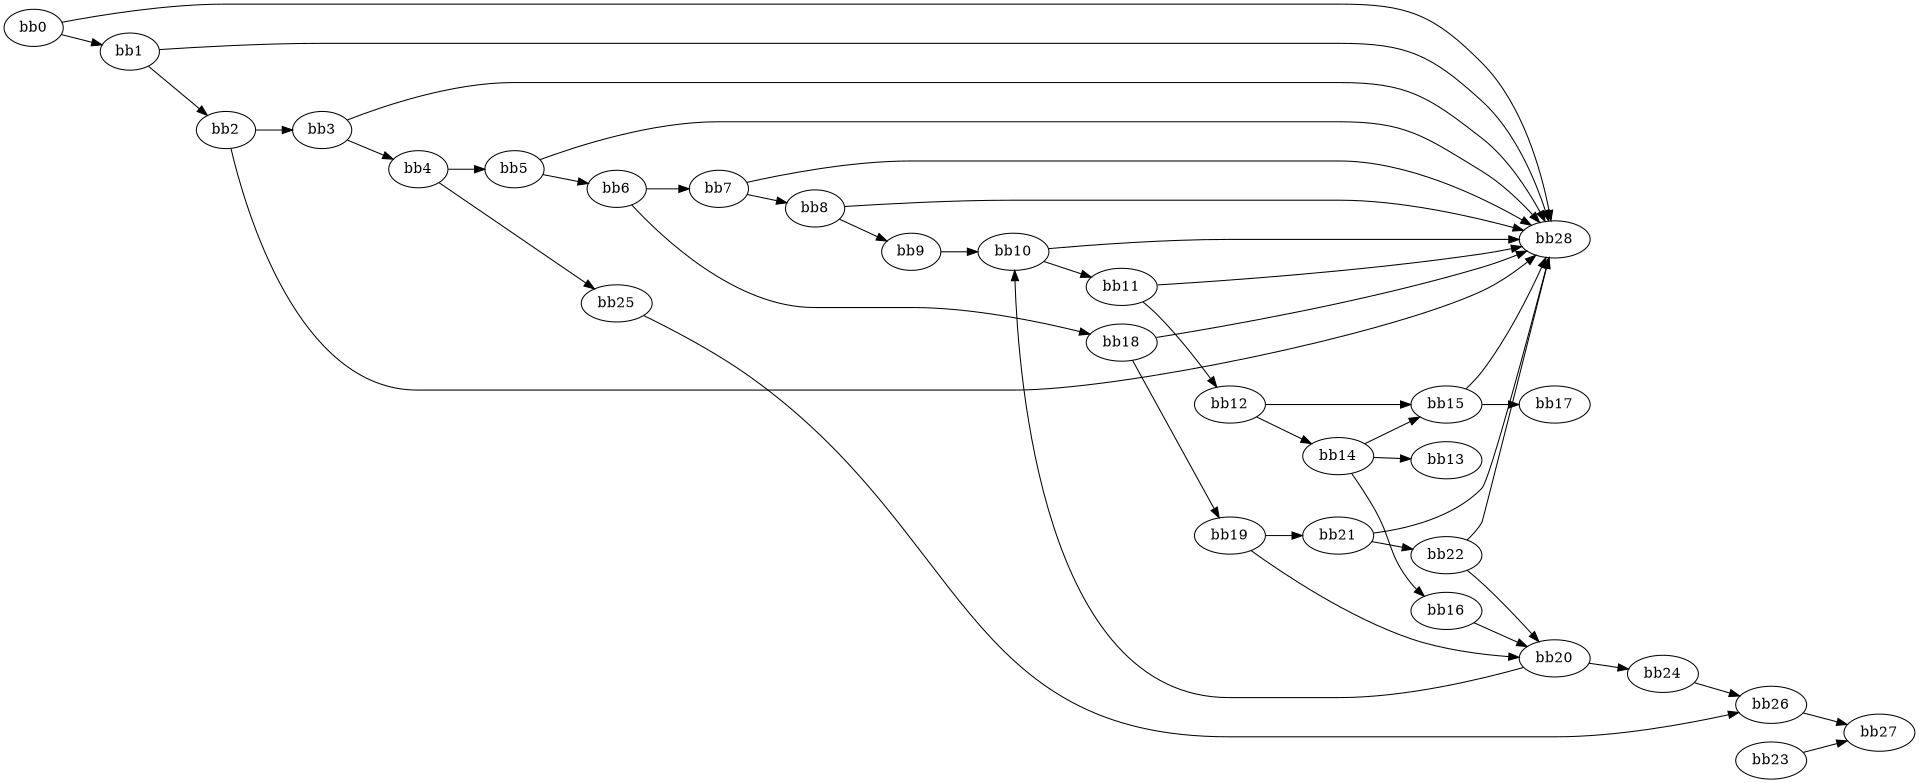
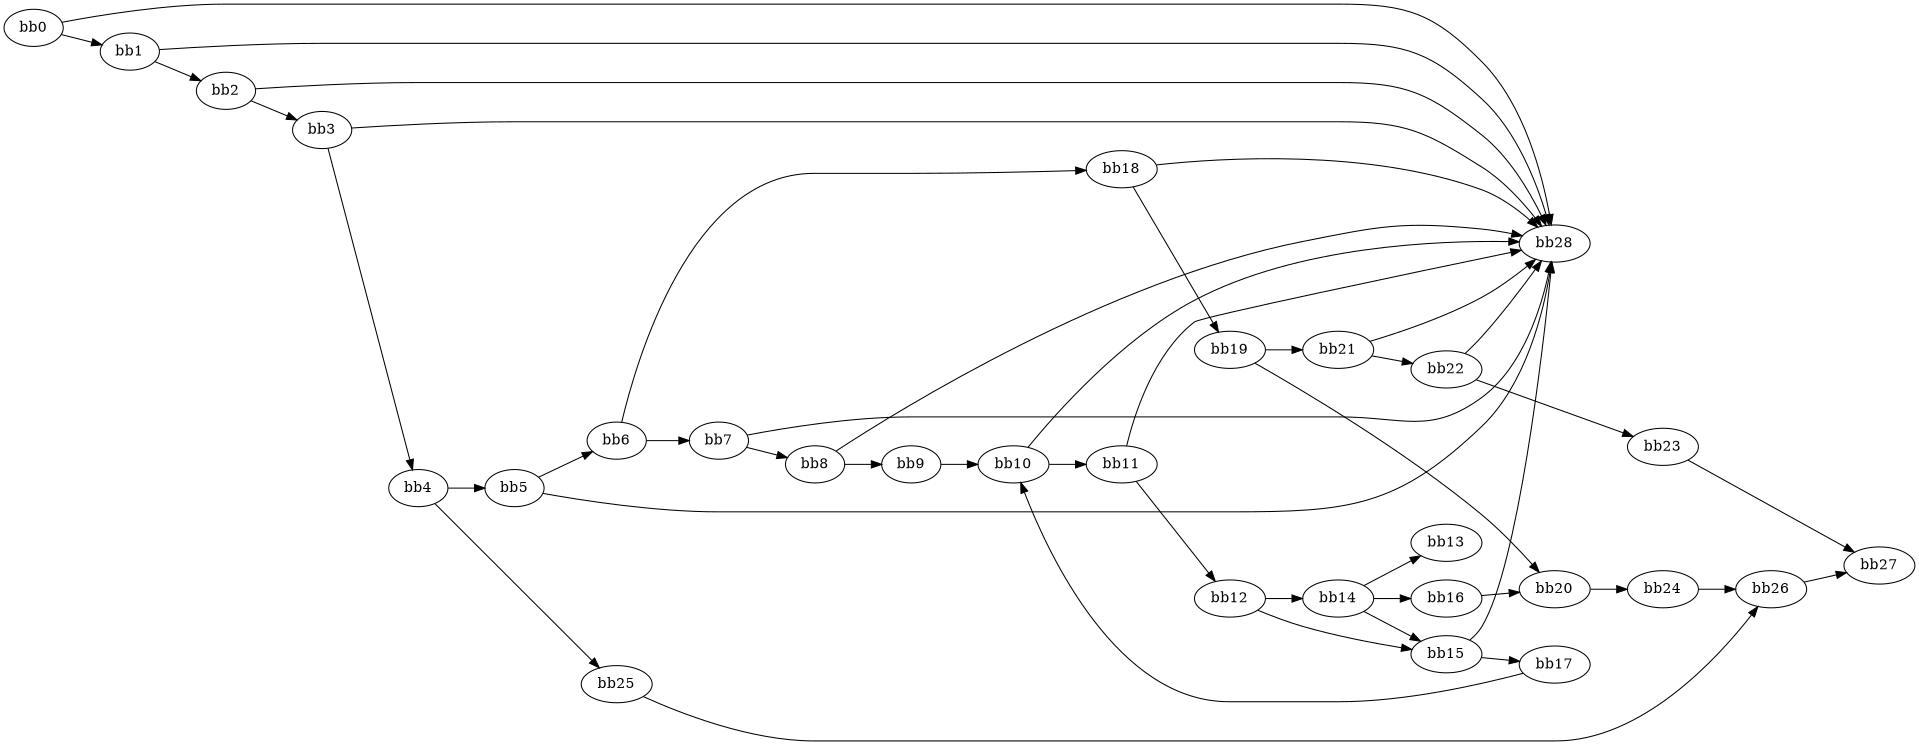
(1501, 601) -> (1550, 406)
(1132, 658) -> (1223, 701)
